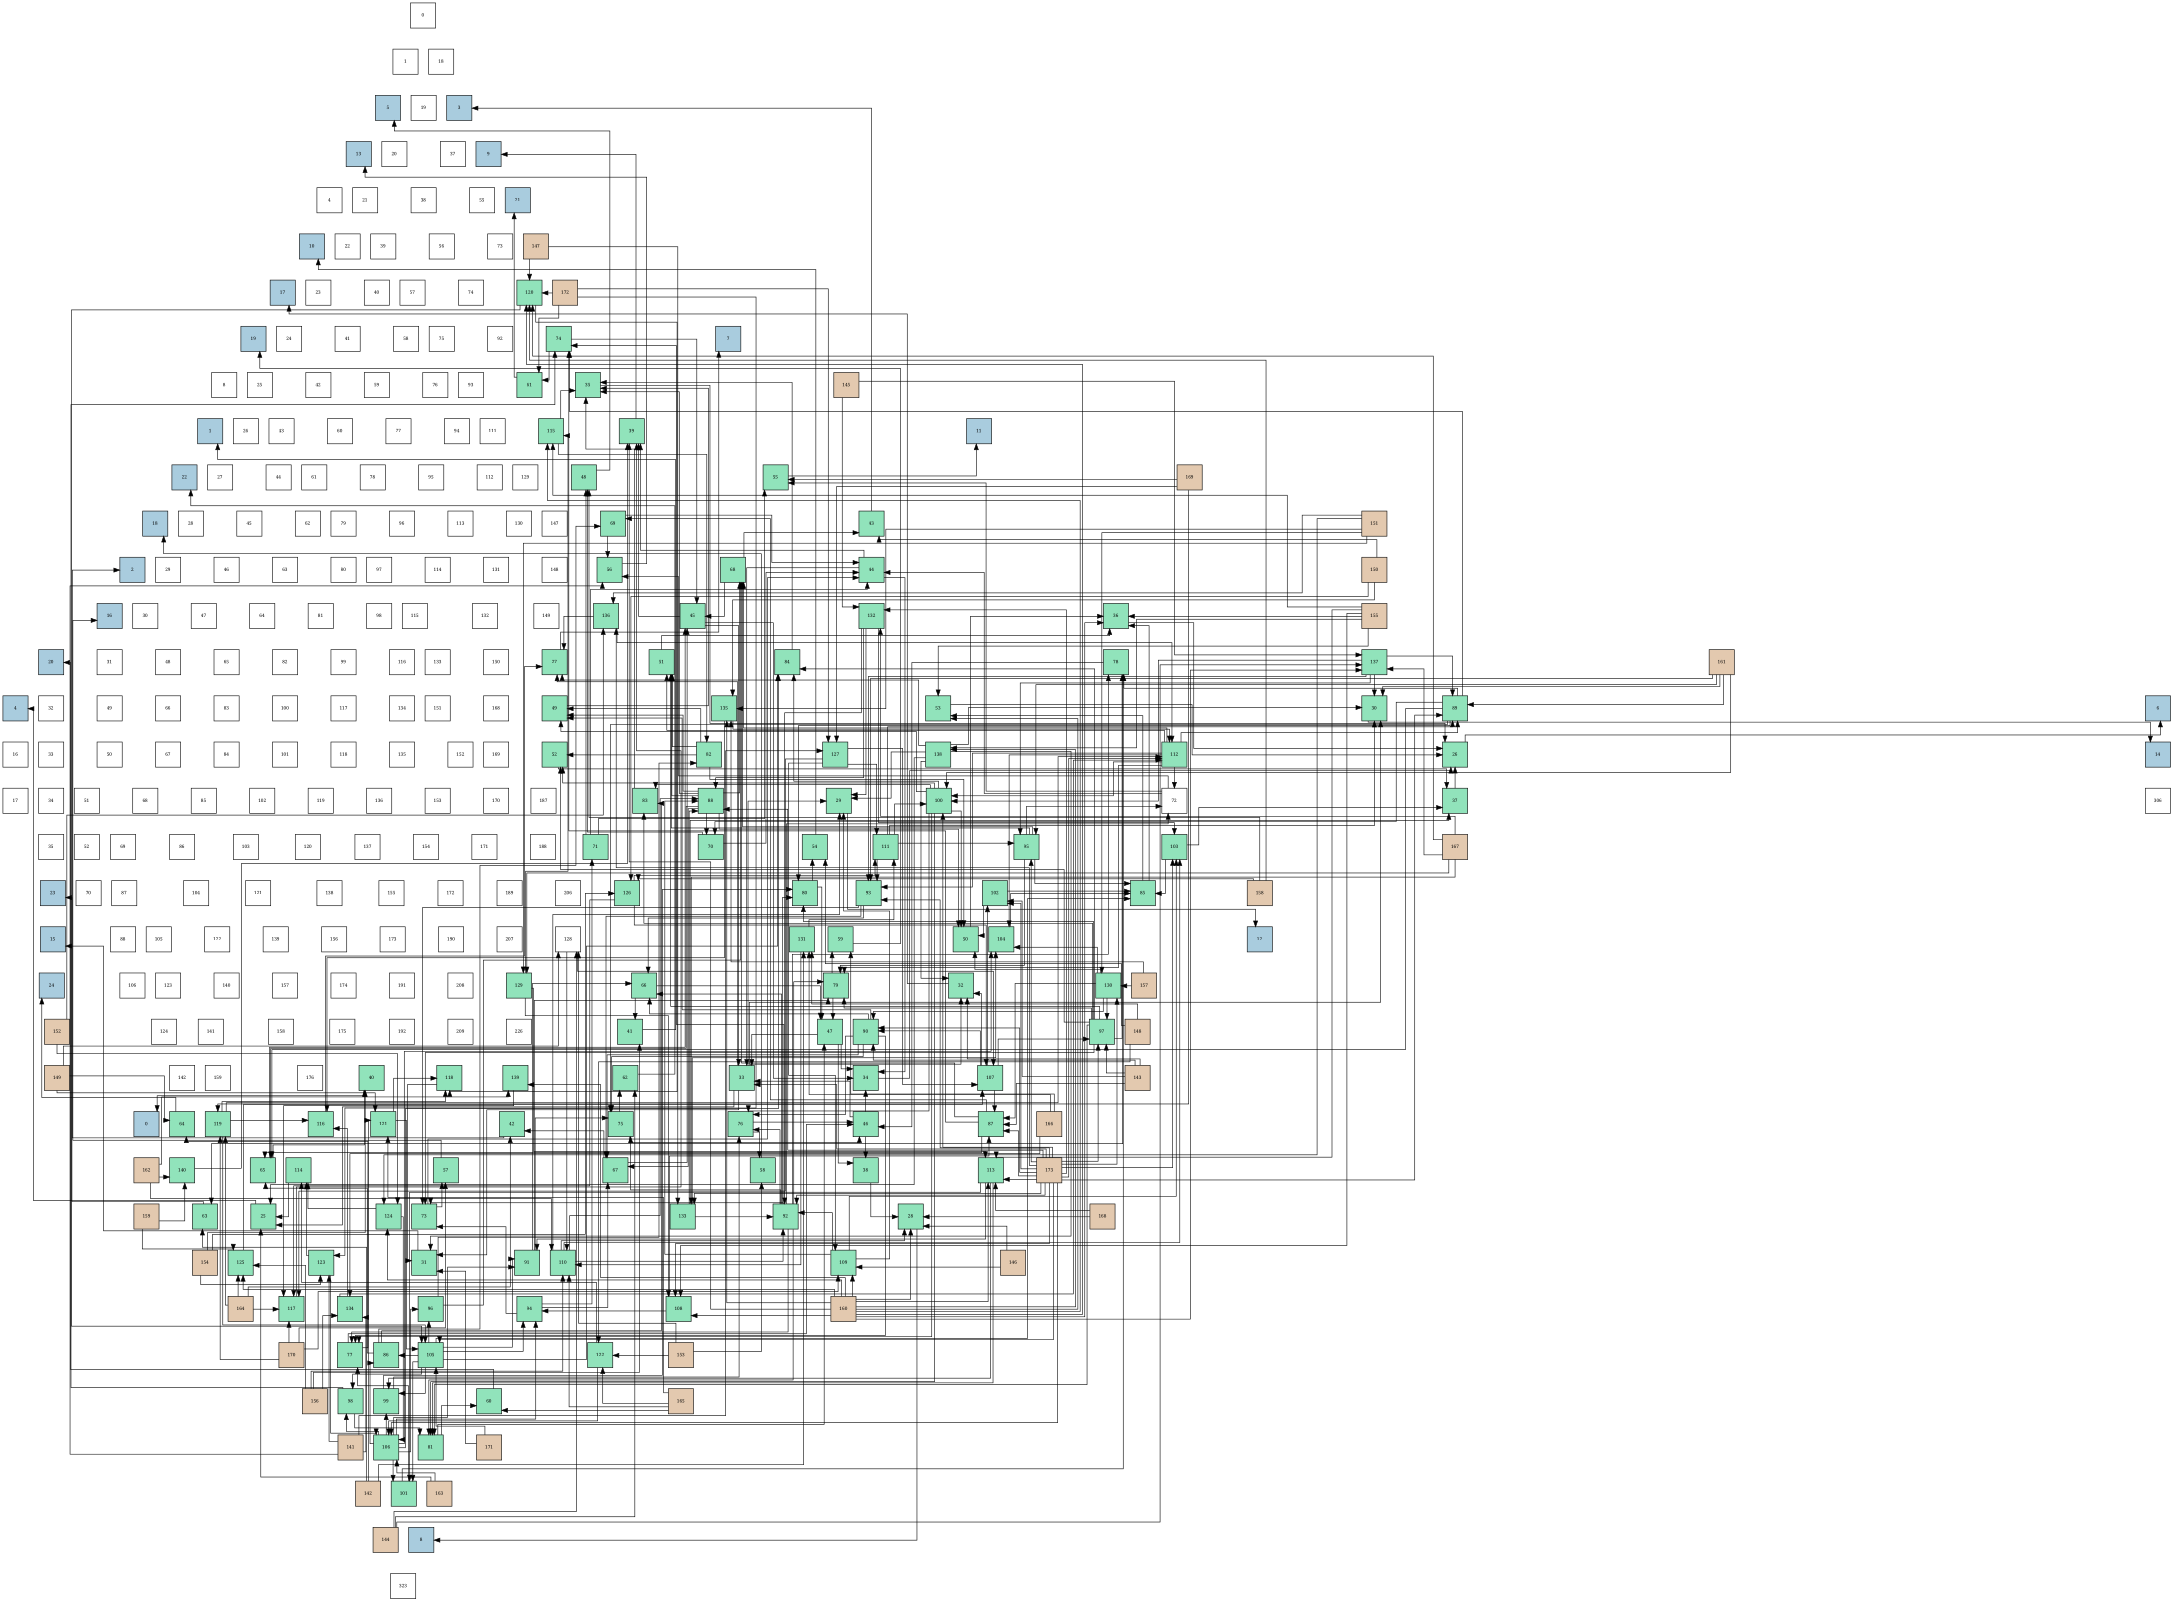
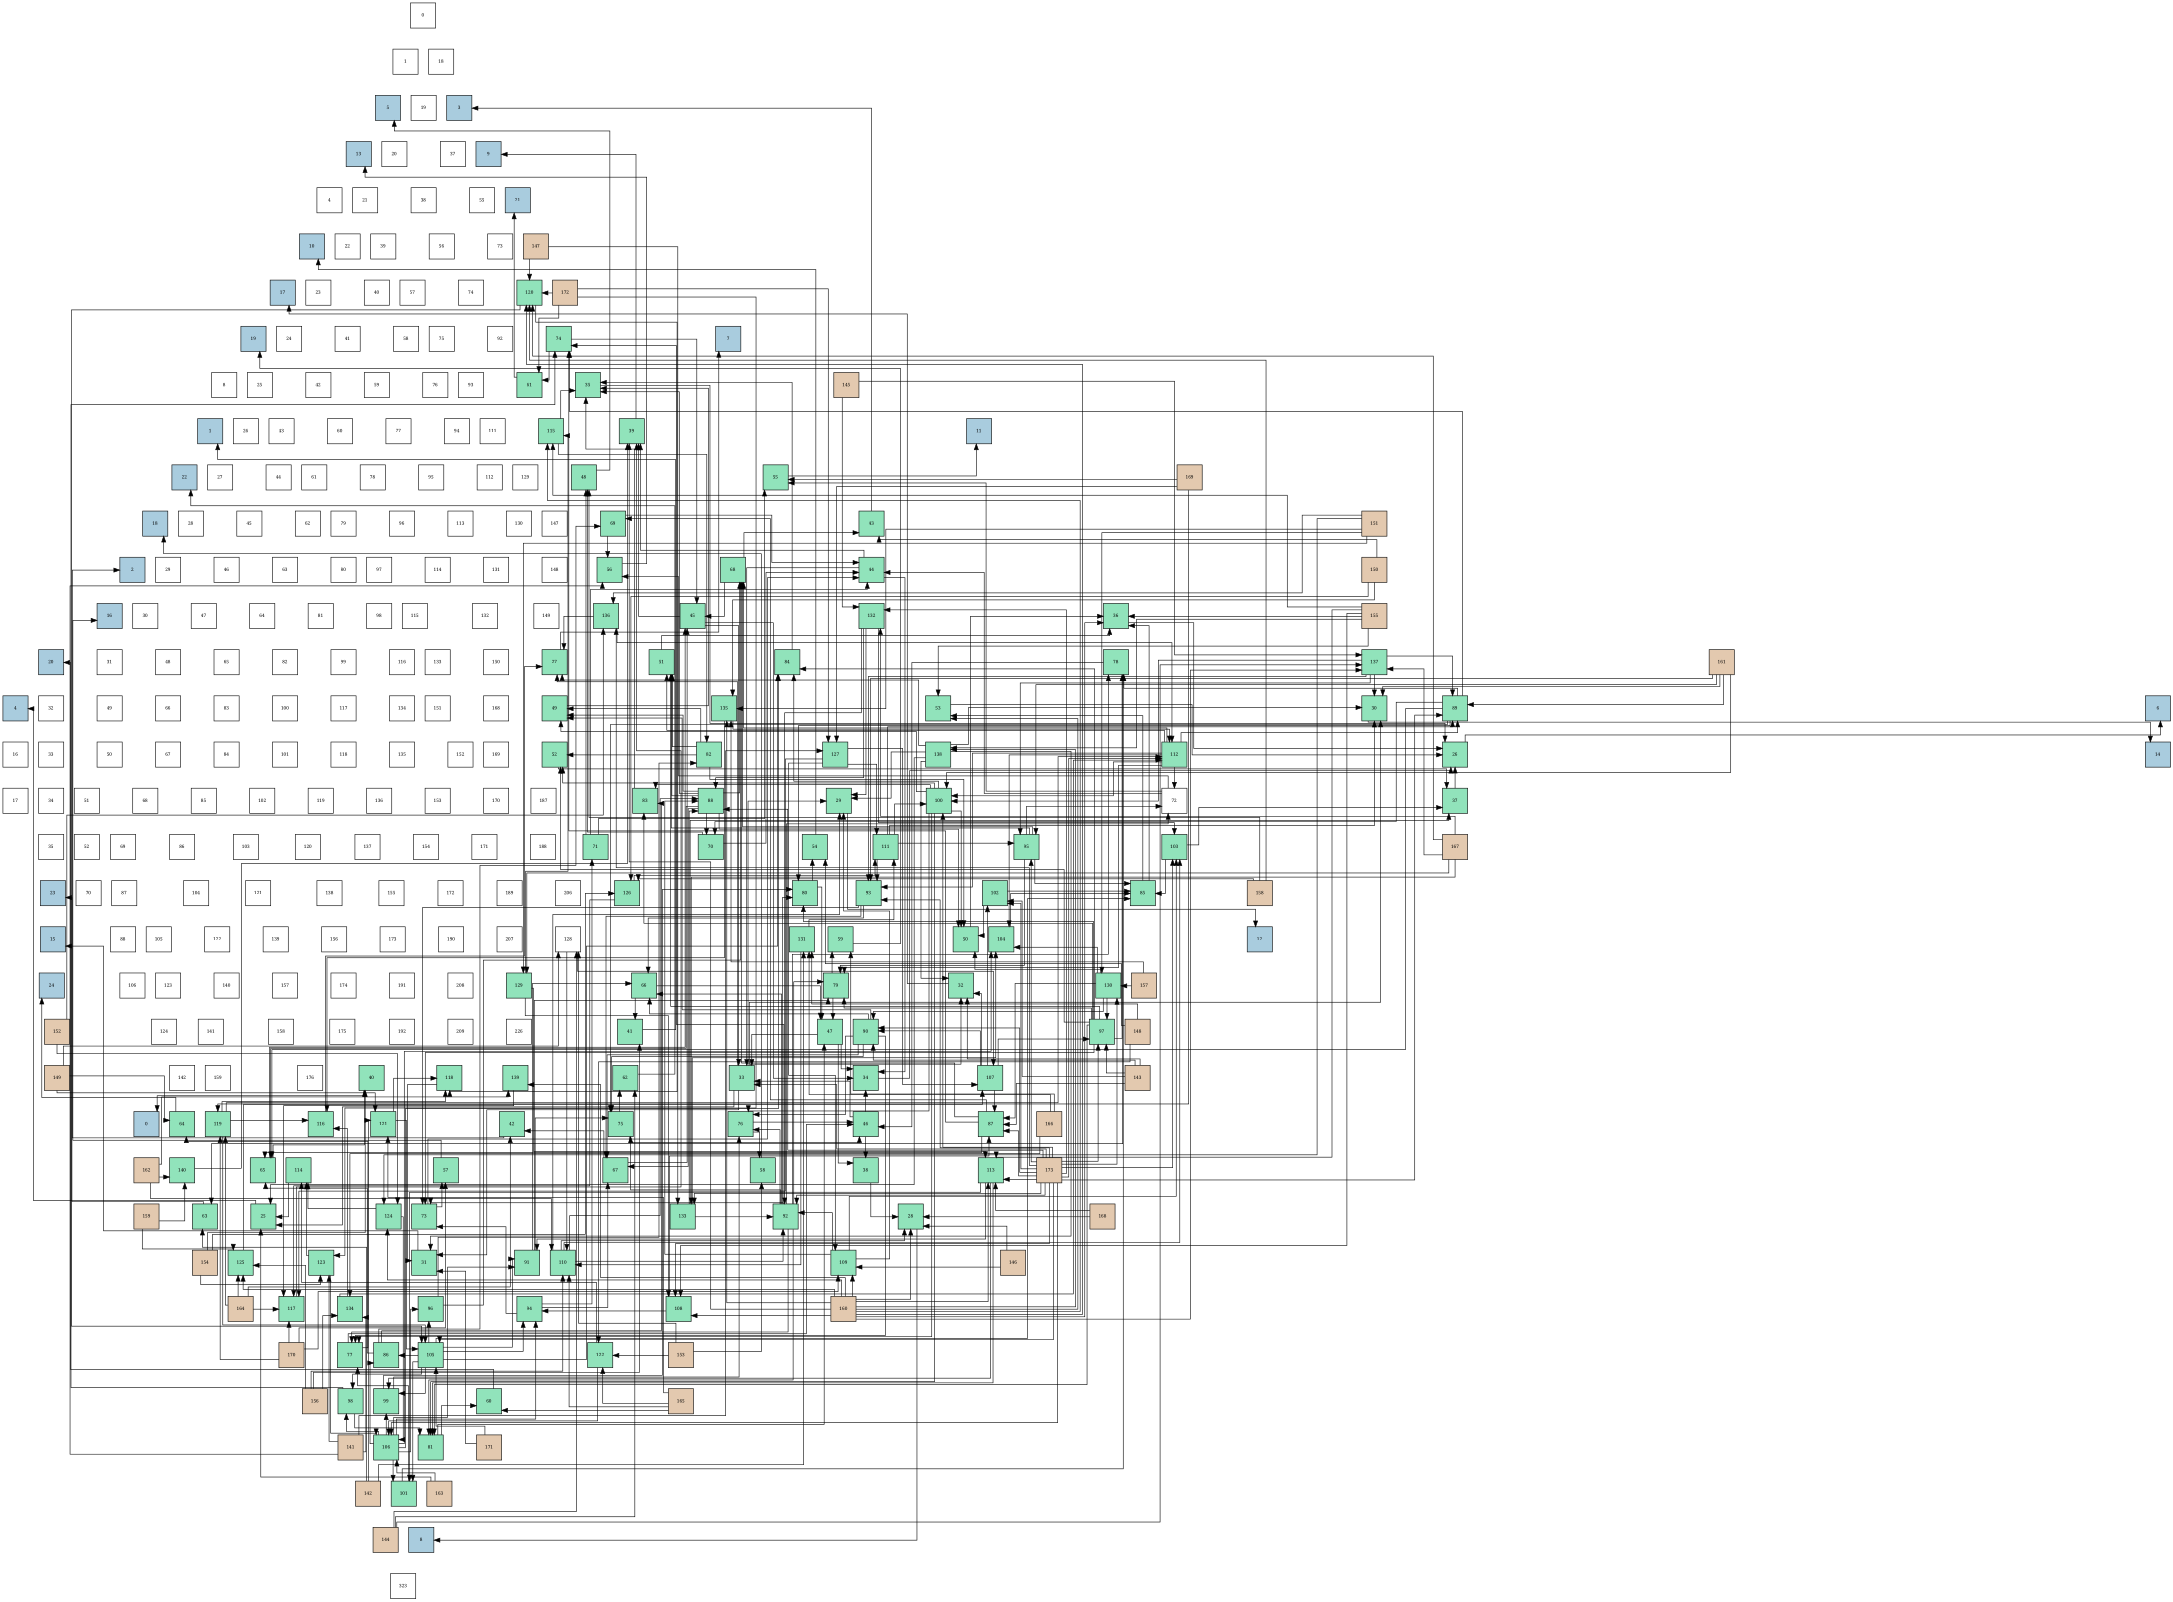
(2158, 801) -> none
(868, 925) -> none
